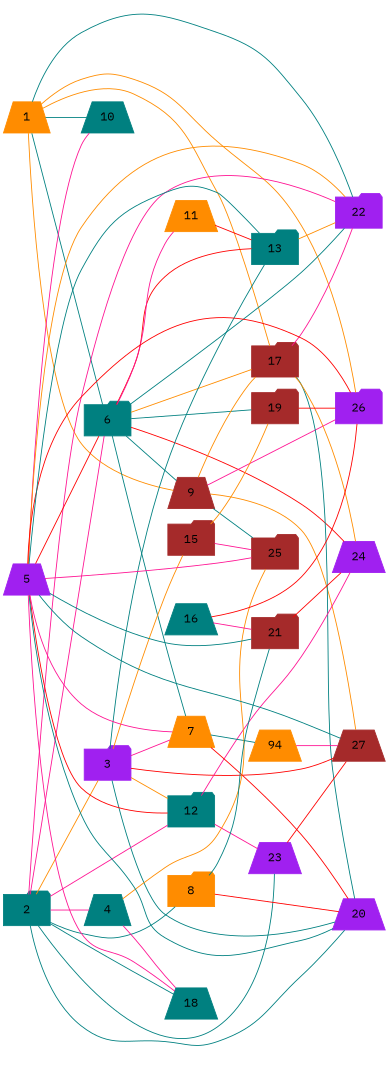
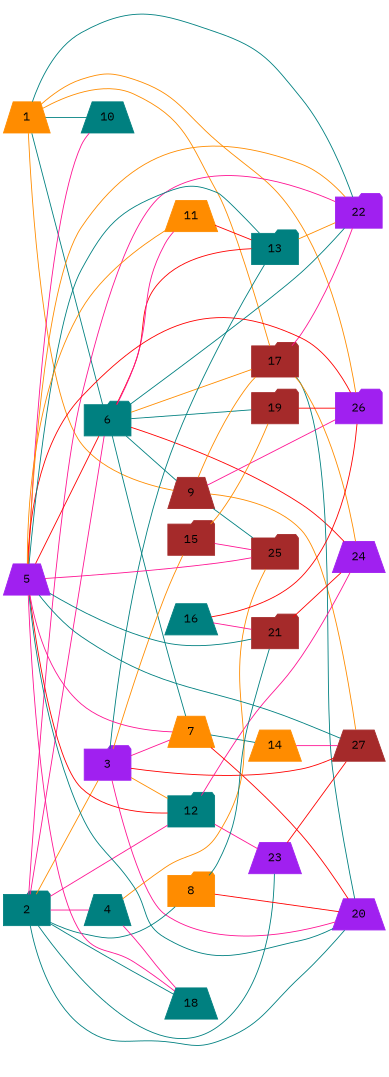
none -> (66, 341)
(275, 746) -> (275, 746)
(178, 921) -> (178, 921)
